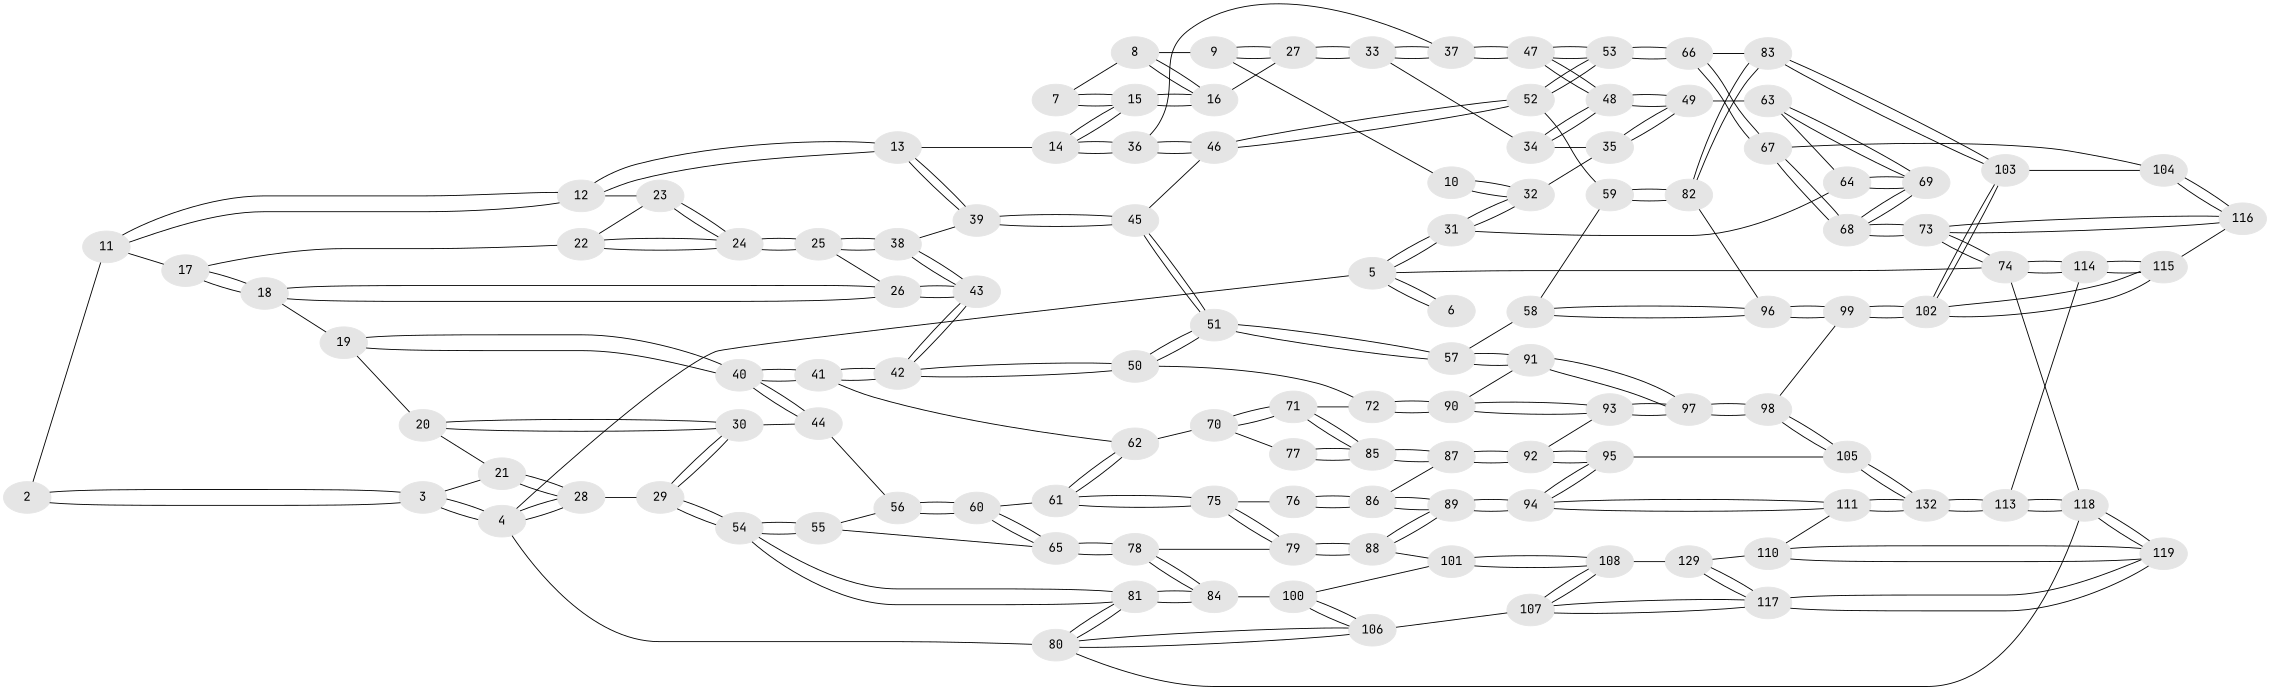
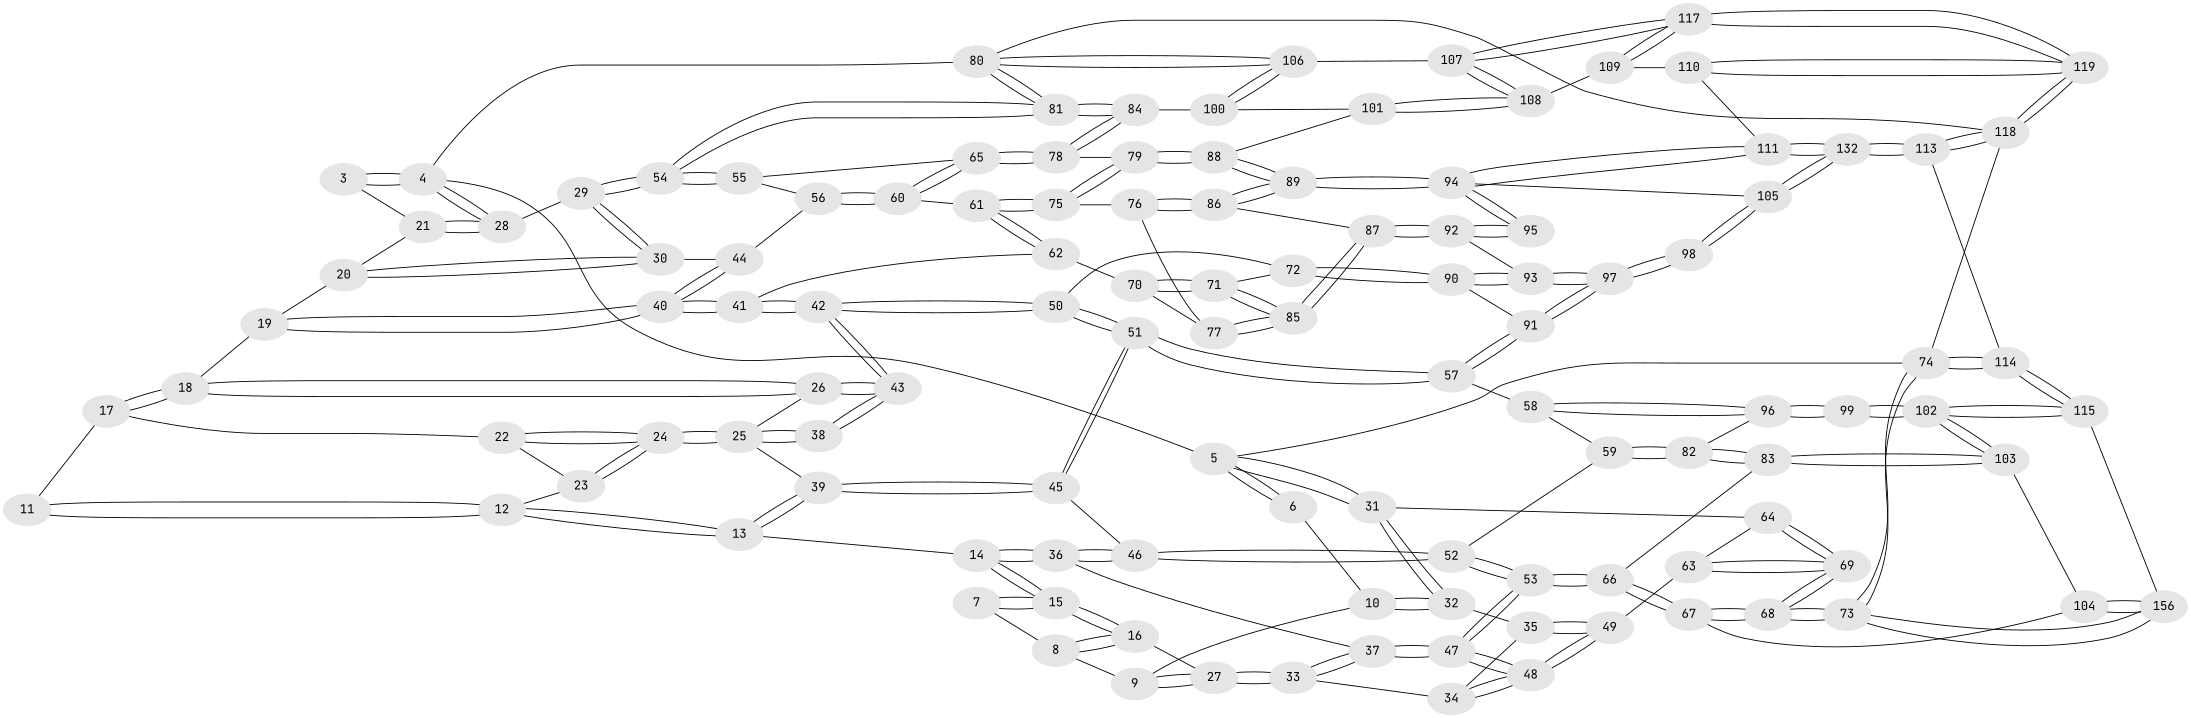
(2243, 219) -> (2164, 607)
(937, 232) -> (779, 463)
none -> (1167, 272)
(1808, 361) -> none
(1728, 457) -> (1610, 190)
(27, 497) -> none
none -> (1323, 544)
(1689, 562) -> (1610, 68)
